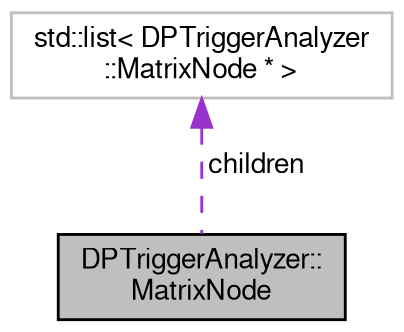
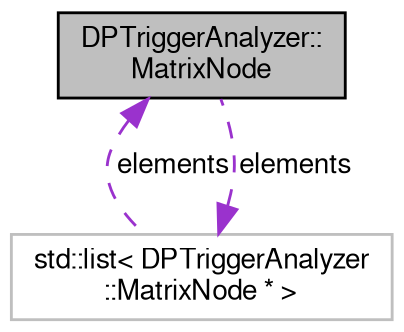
(254, 166) -> (294, 166)
none -> (109, 180)
